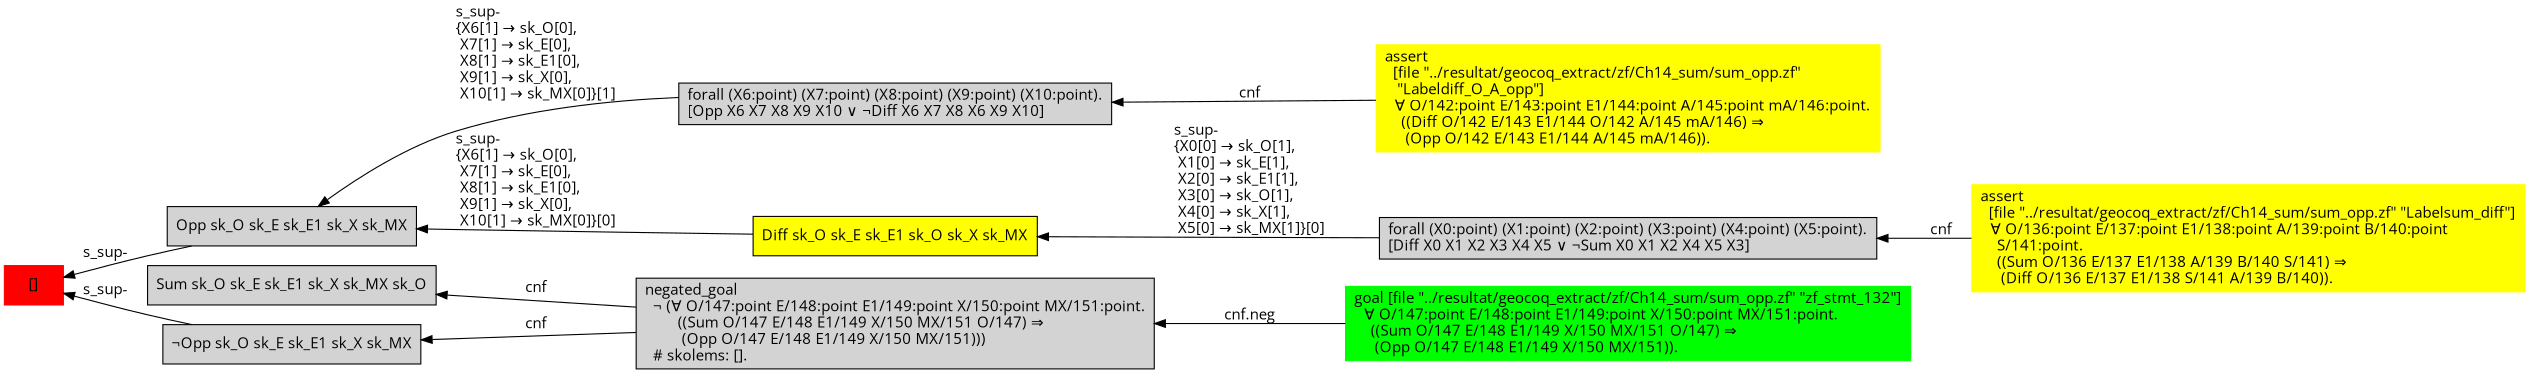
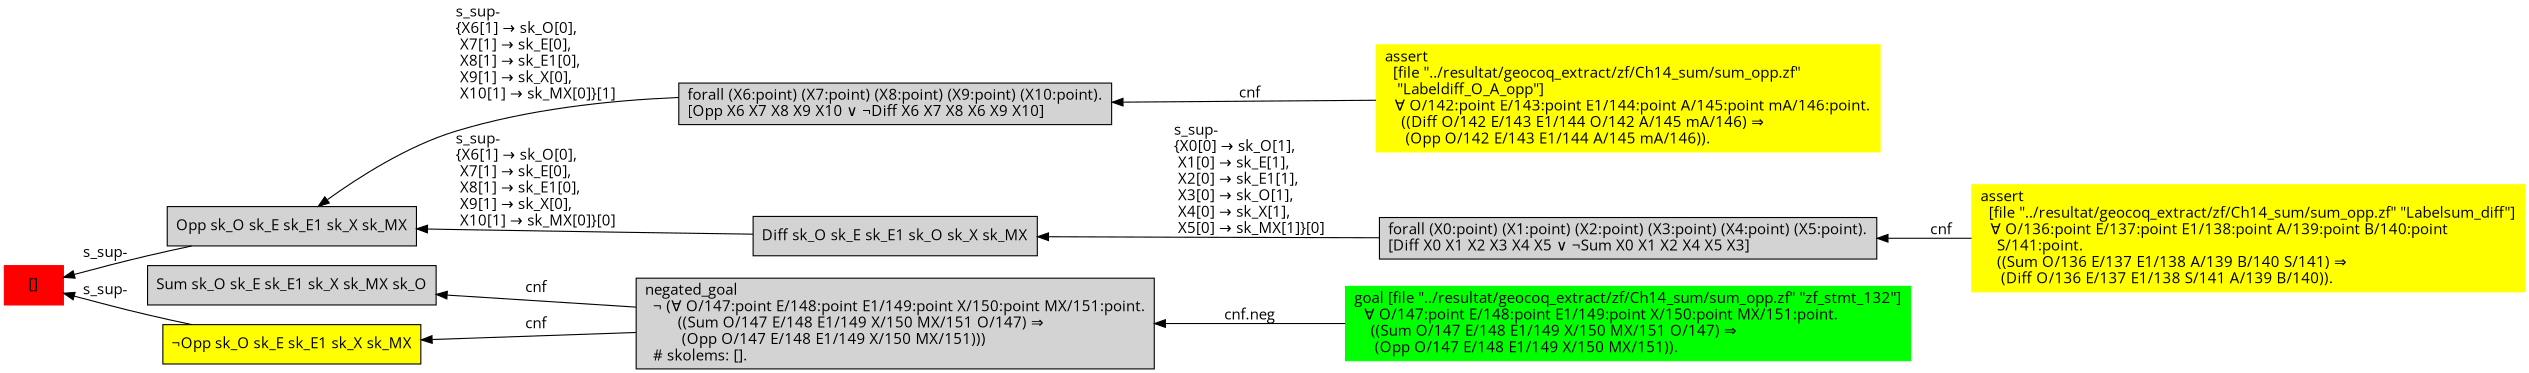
(895, 236) -> (895, 236)
(292, 344) -> (292, 344)
